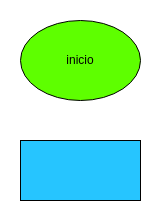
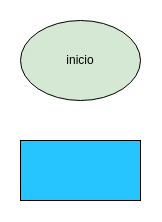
(81, 61) -> (81, 61)
